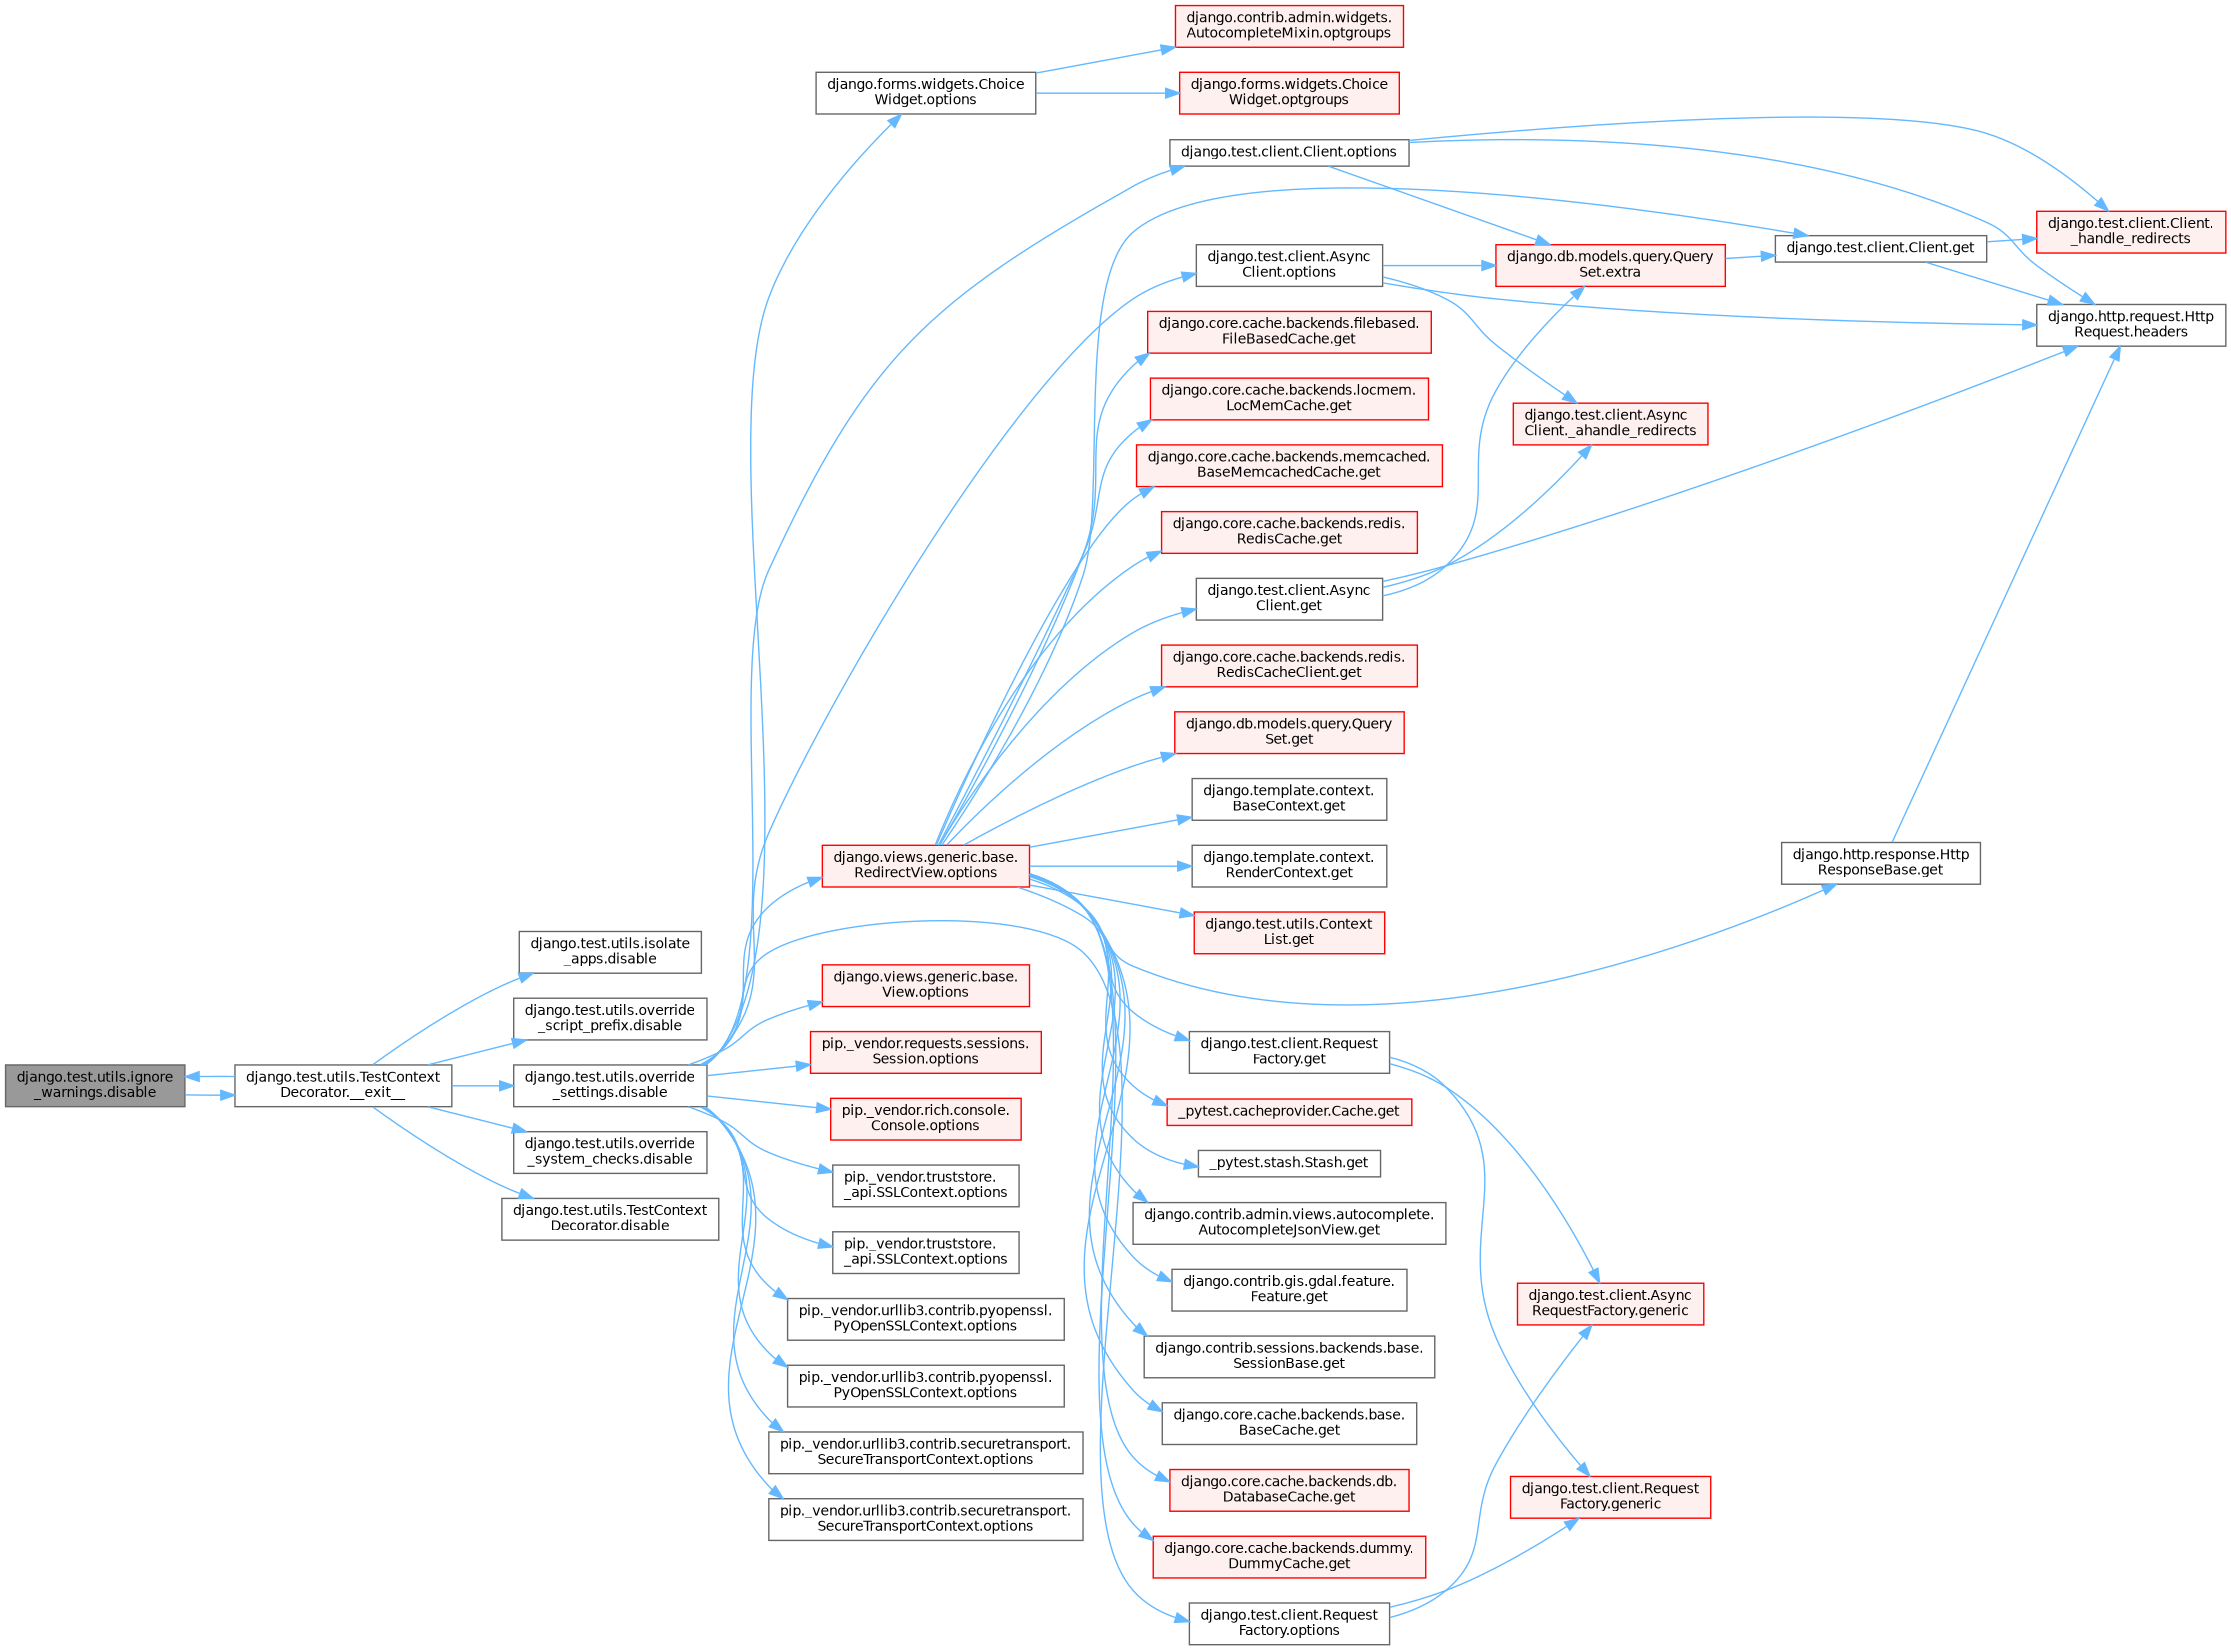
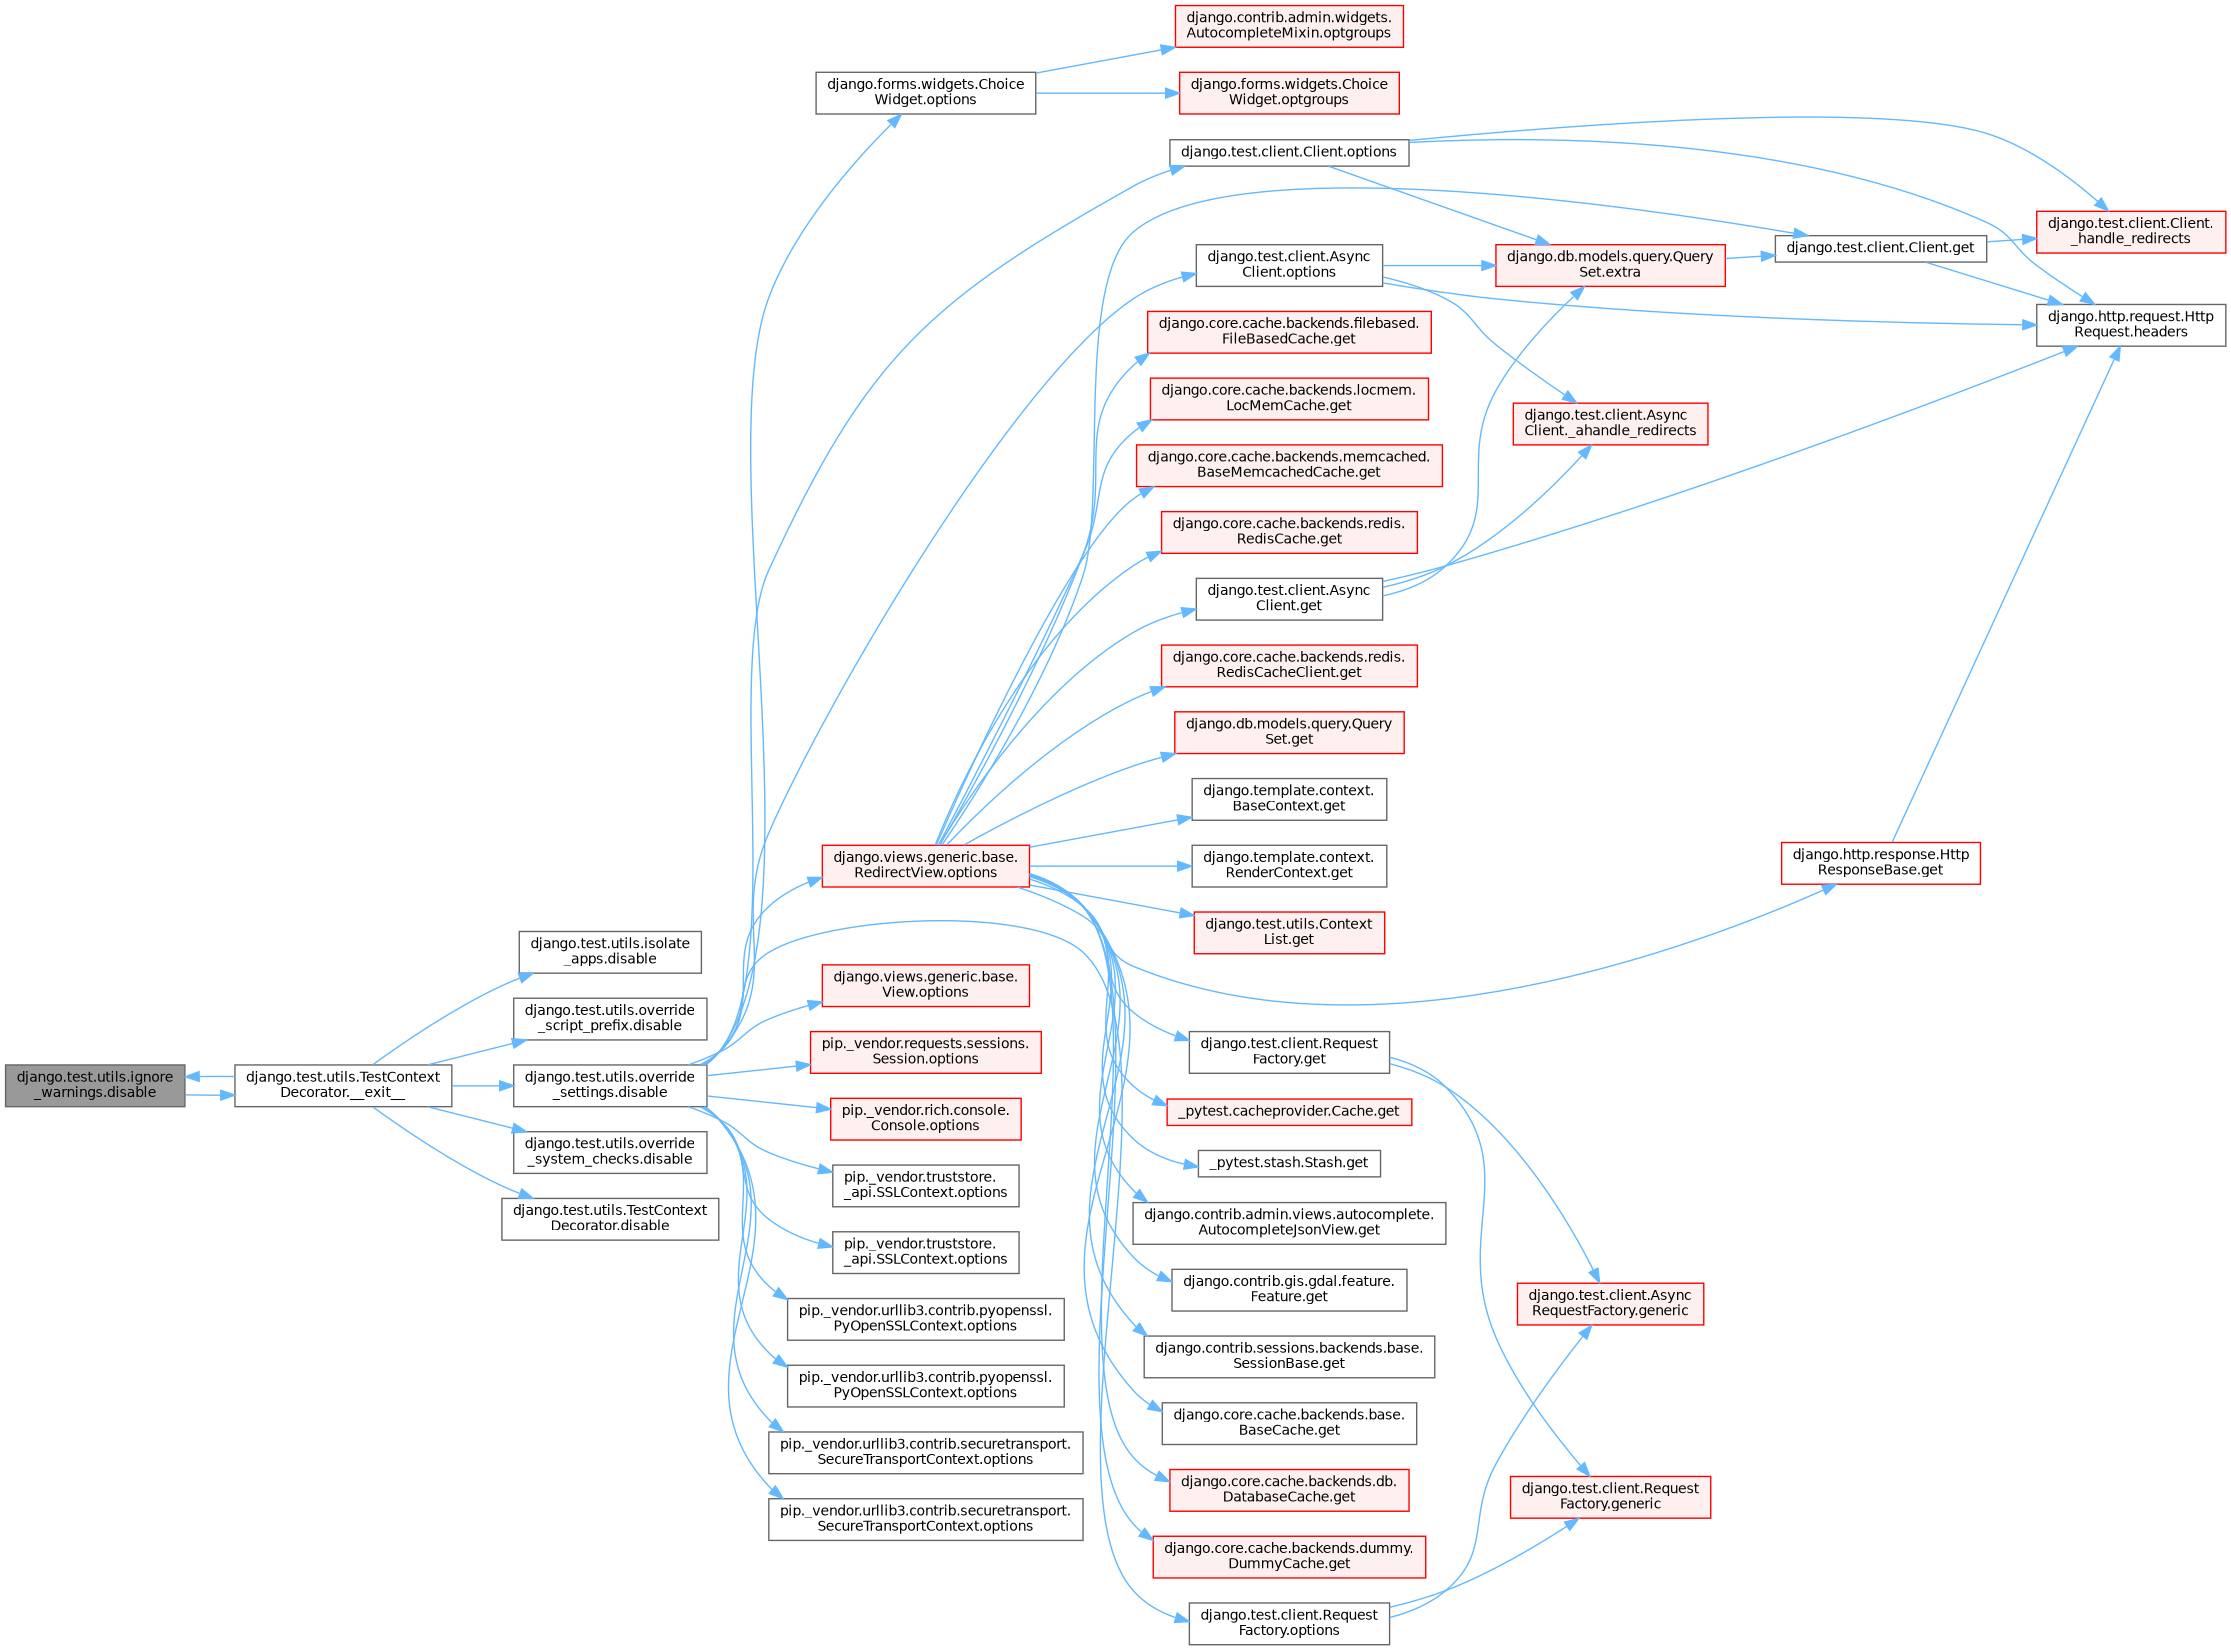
(1881, 863) -> (1881, 863)
